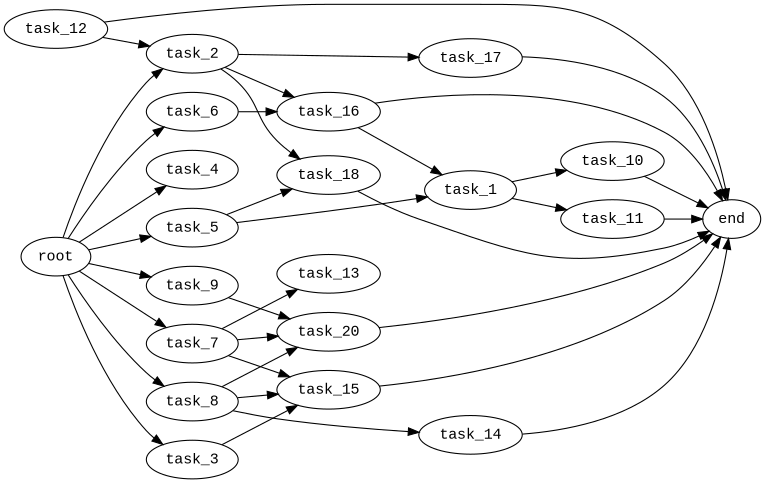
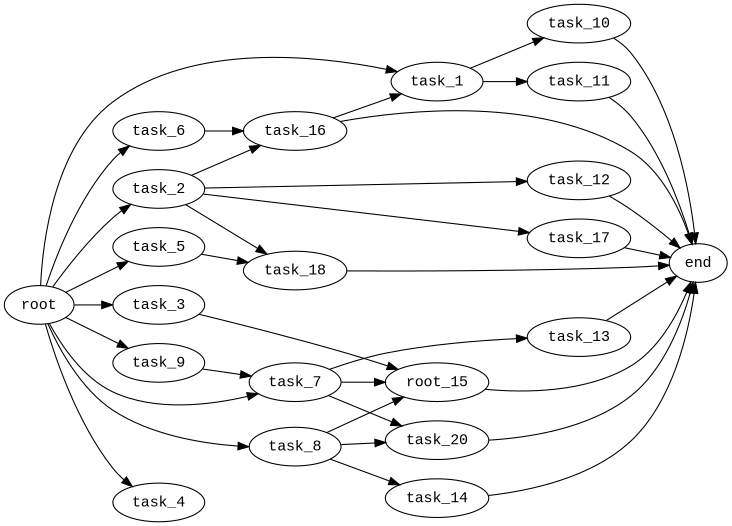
(121, 41) -> (361, 185)
(327, 211) -> (147, 82)
none -> (637, 301)
(252, 306) -> (222, 372)
(329, 390) -> (437, 382)
